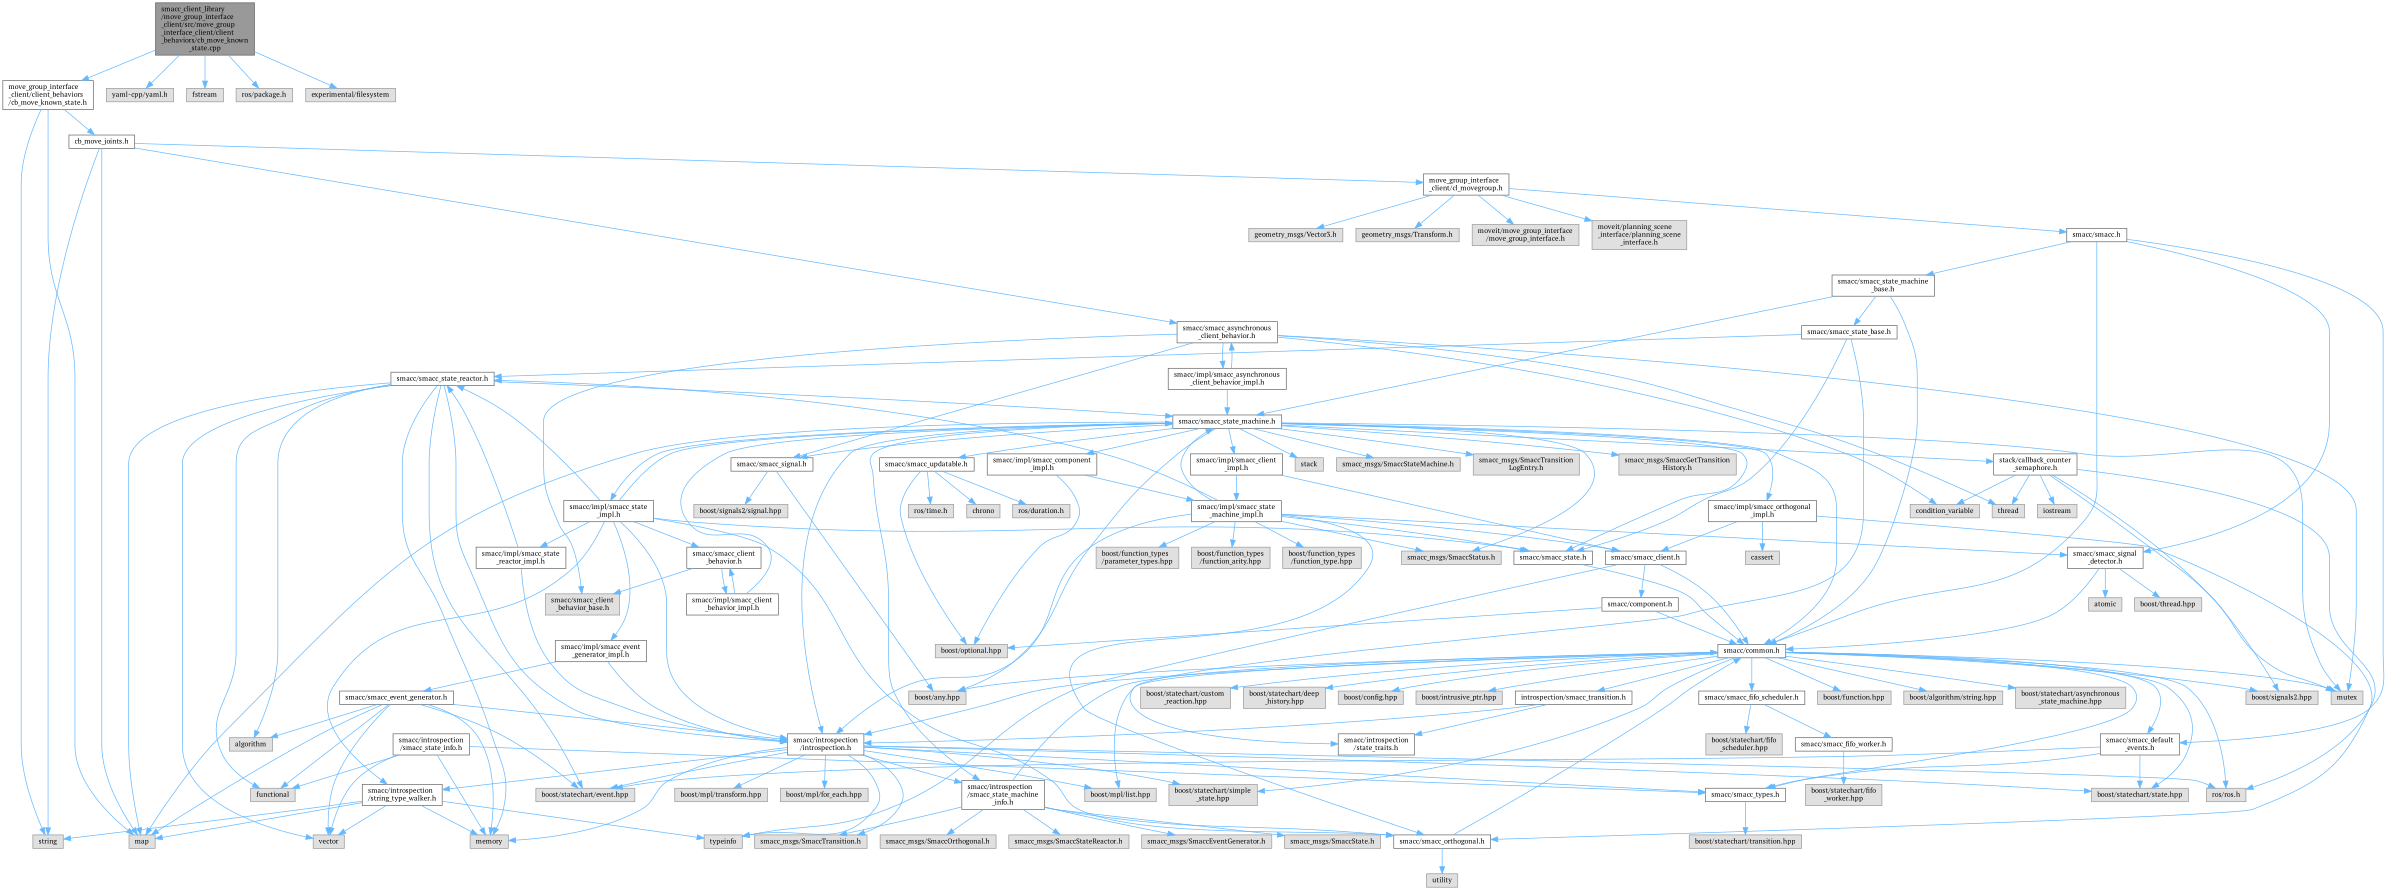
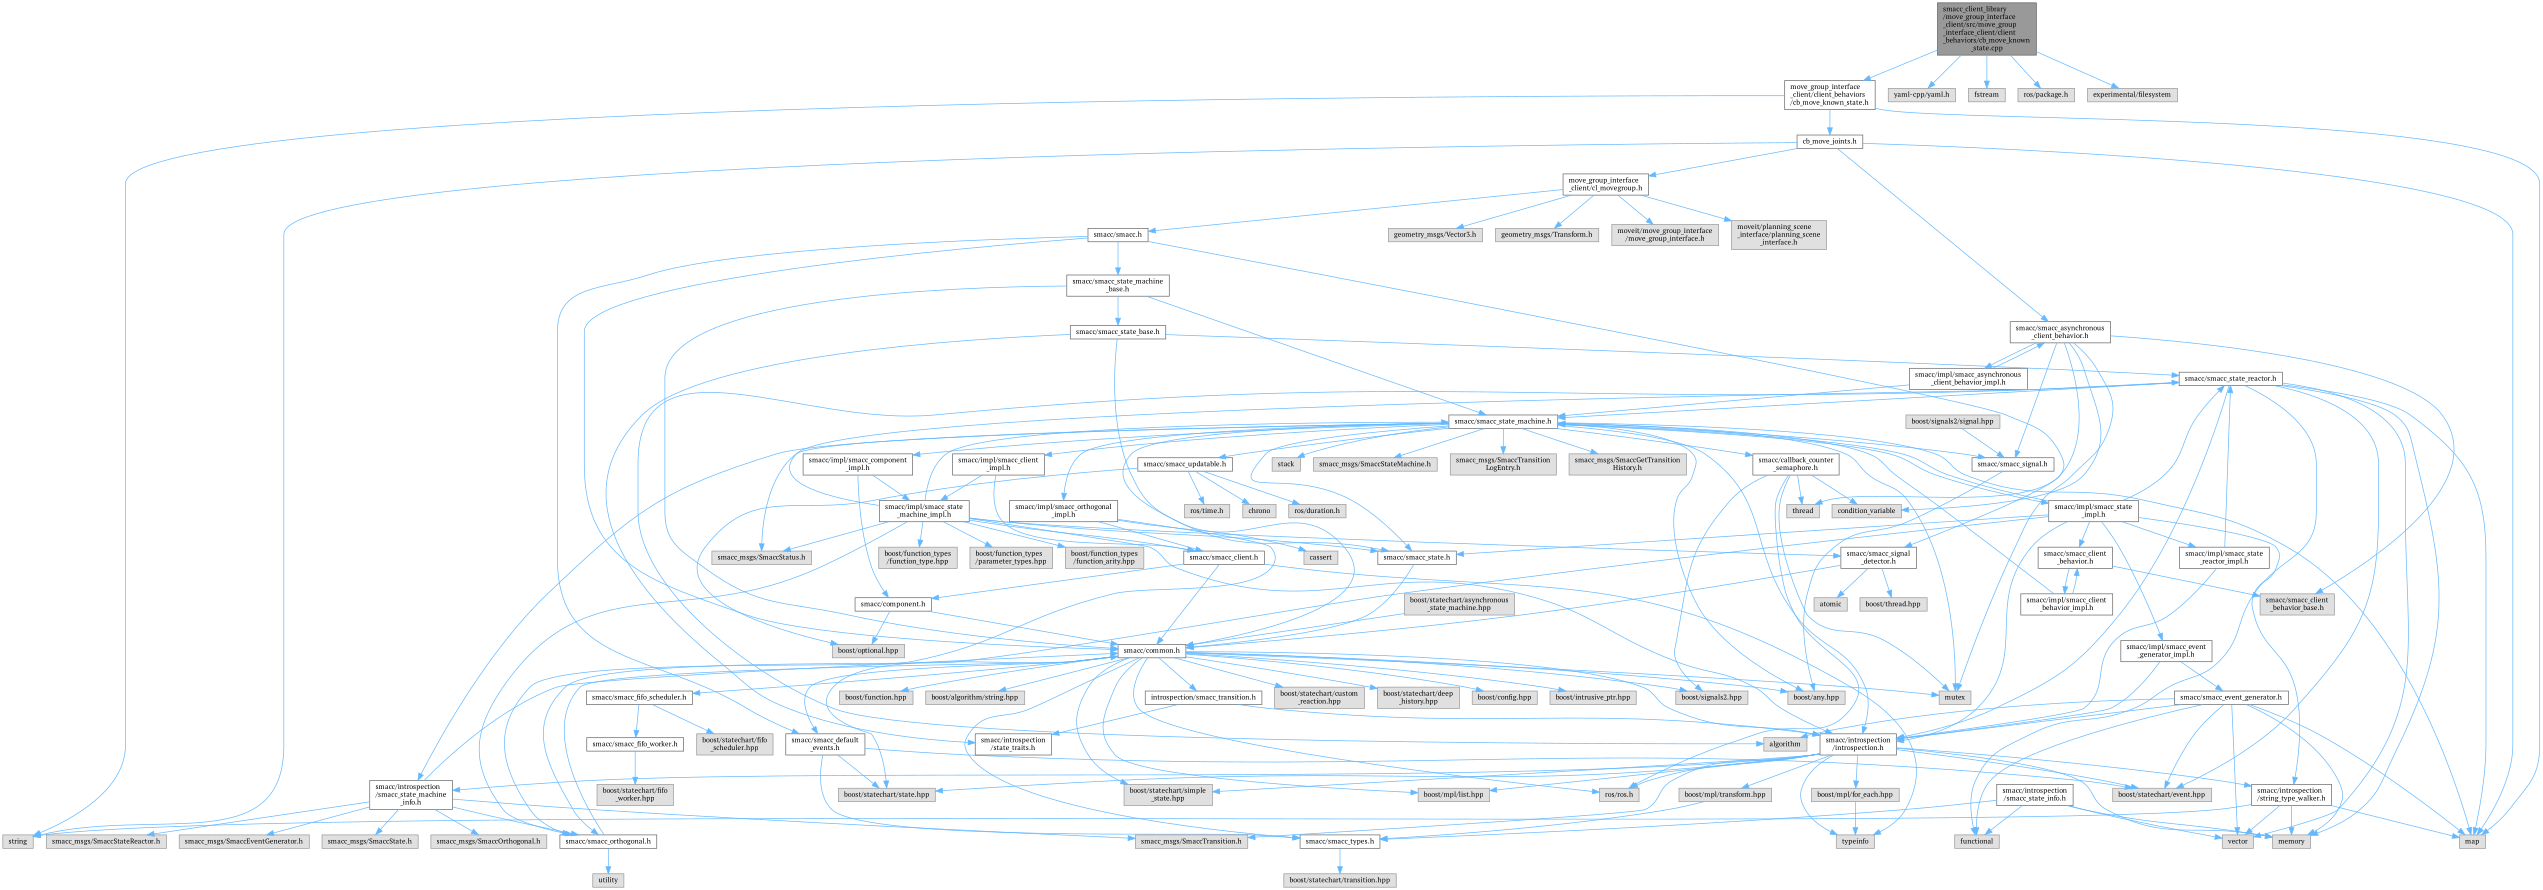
(2035, 464) -> (1796, 464)
(759, 485) -> (1980, 441)
(2057, 511) -> none
(1036, 550) -> (864, 535)
(1897, 671) -> (1299, 629)
(1281, 769) -> (1546, 826)
(570, 819) -> (1855, 809)
